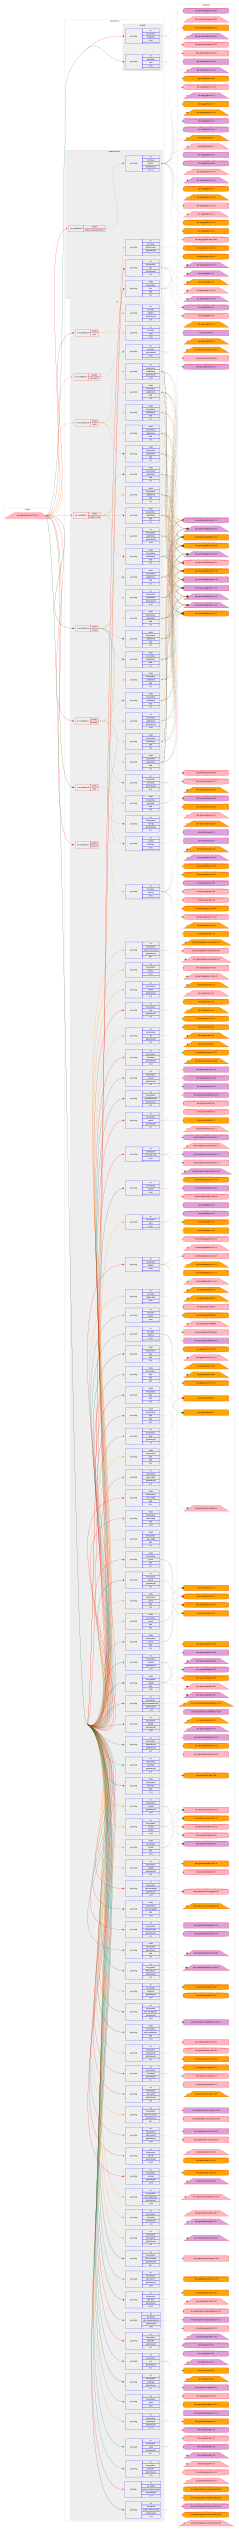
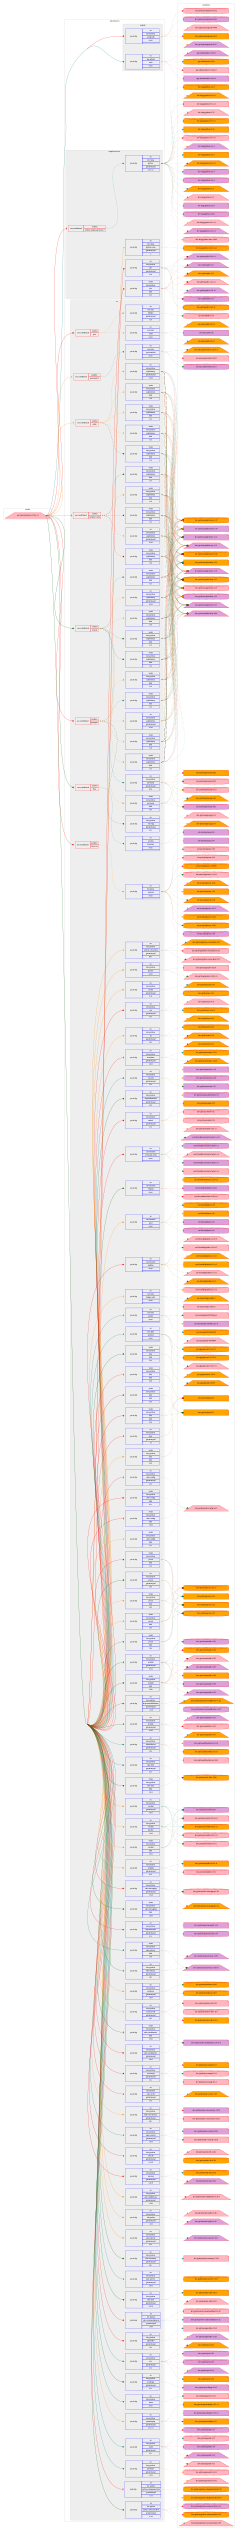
none -> (206, 1726)
